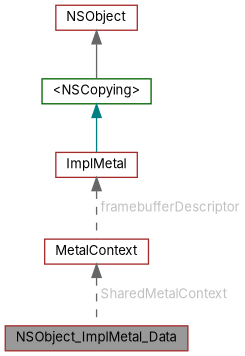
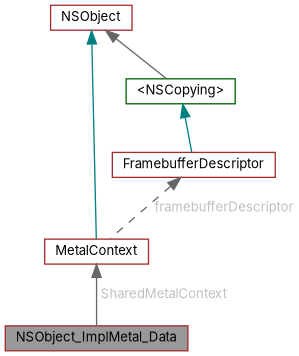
none -> (94, 142)
(97, 165) -> (194, 165)
(97, 302) -> (97, 302)
